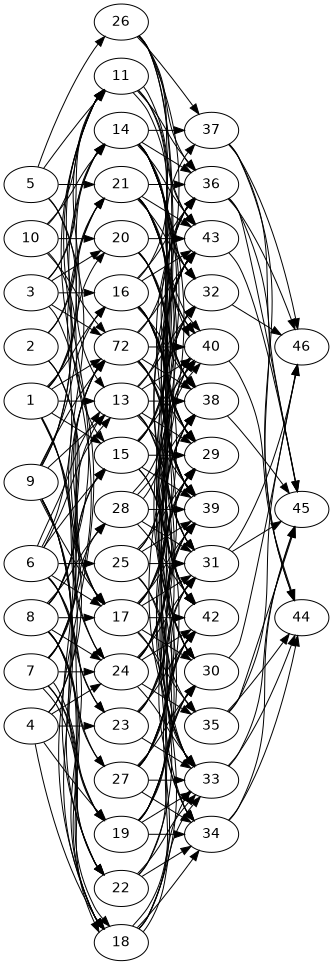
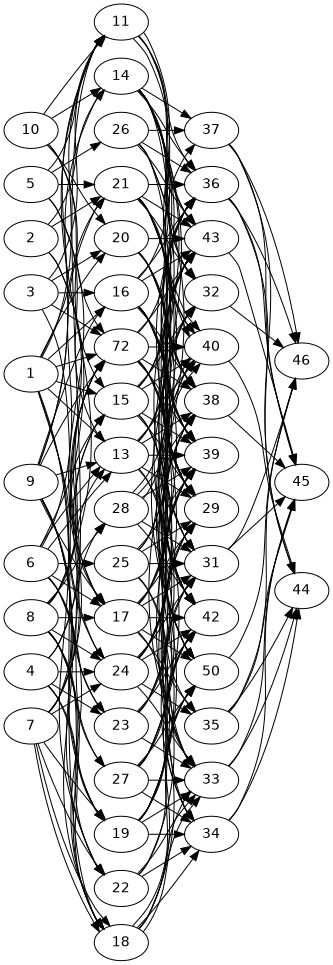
(75, 217) -> none
(212, 672) -> (212, 672)
(166, 677) -> (167, 704)
